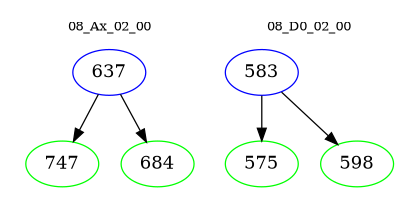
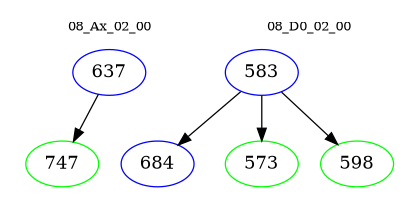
(130, 112) -> (224, 106)
(158, 164) -> (158, 164)
(262, 164) -> (262, 164)
